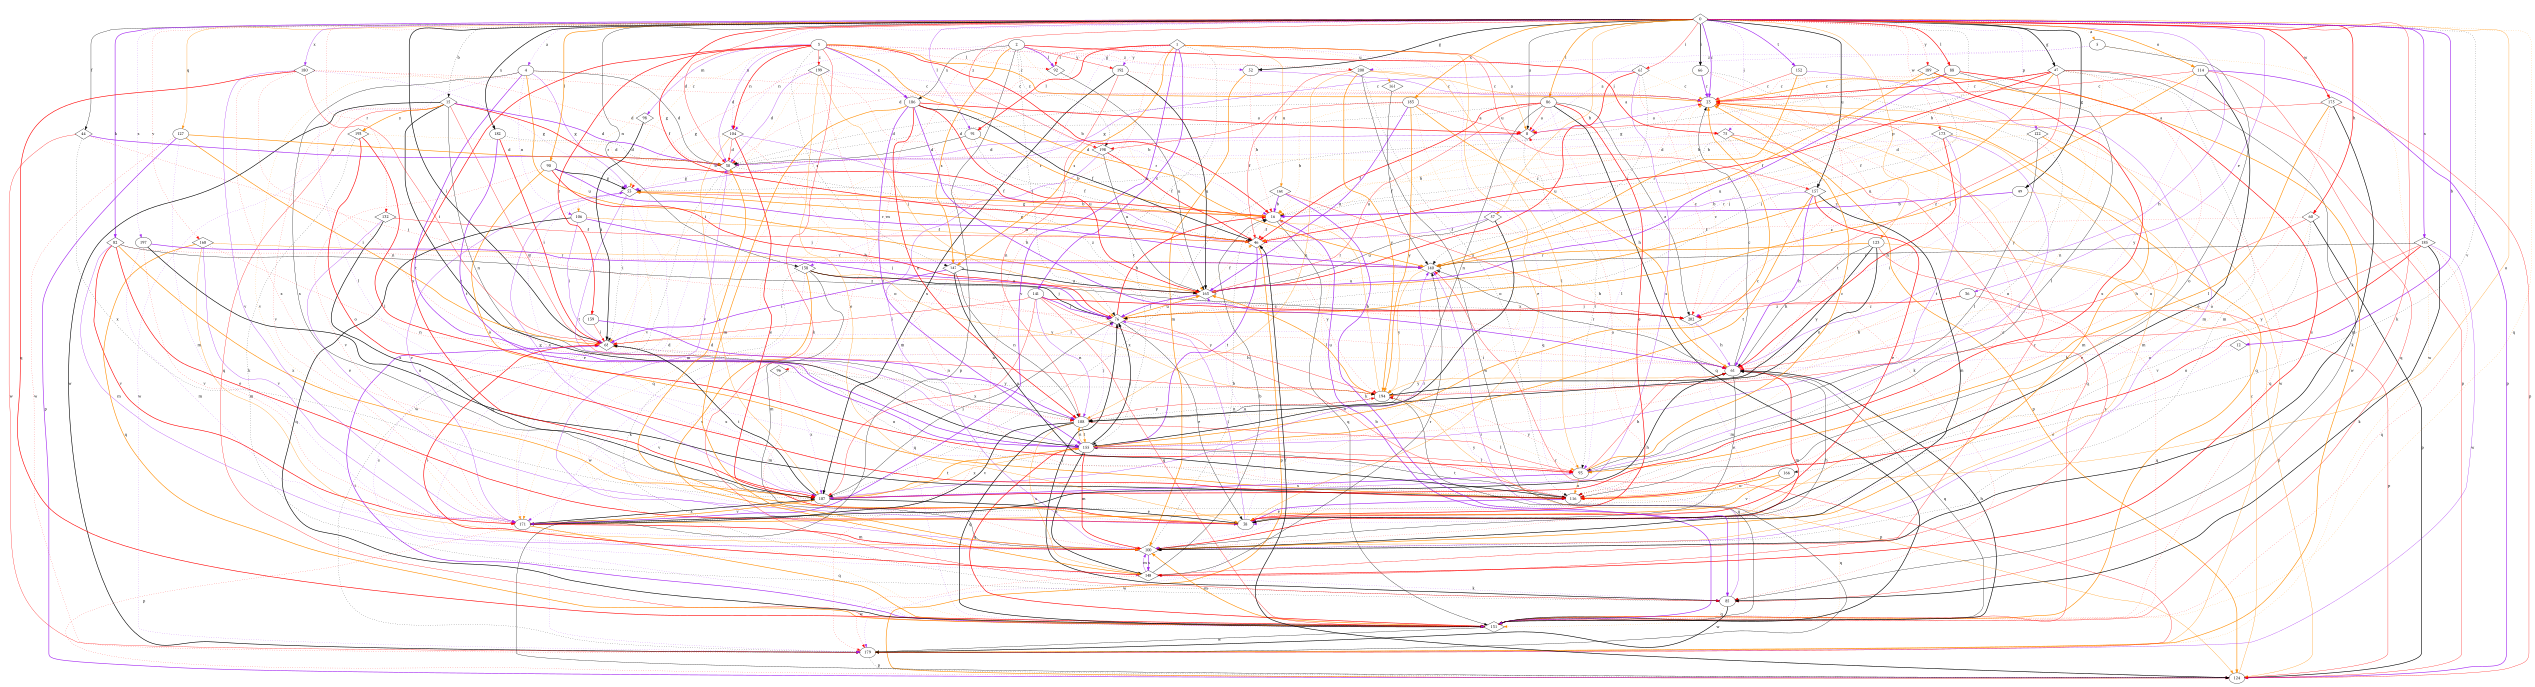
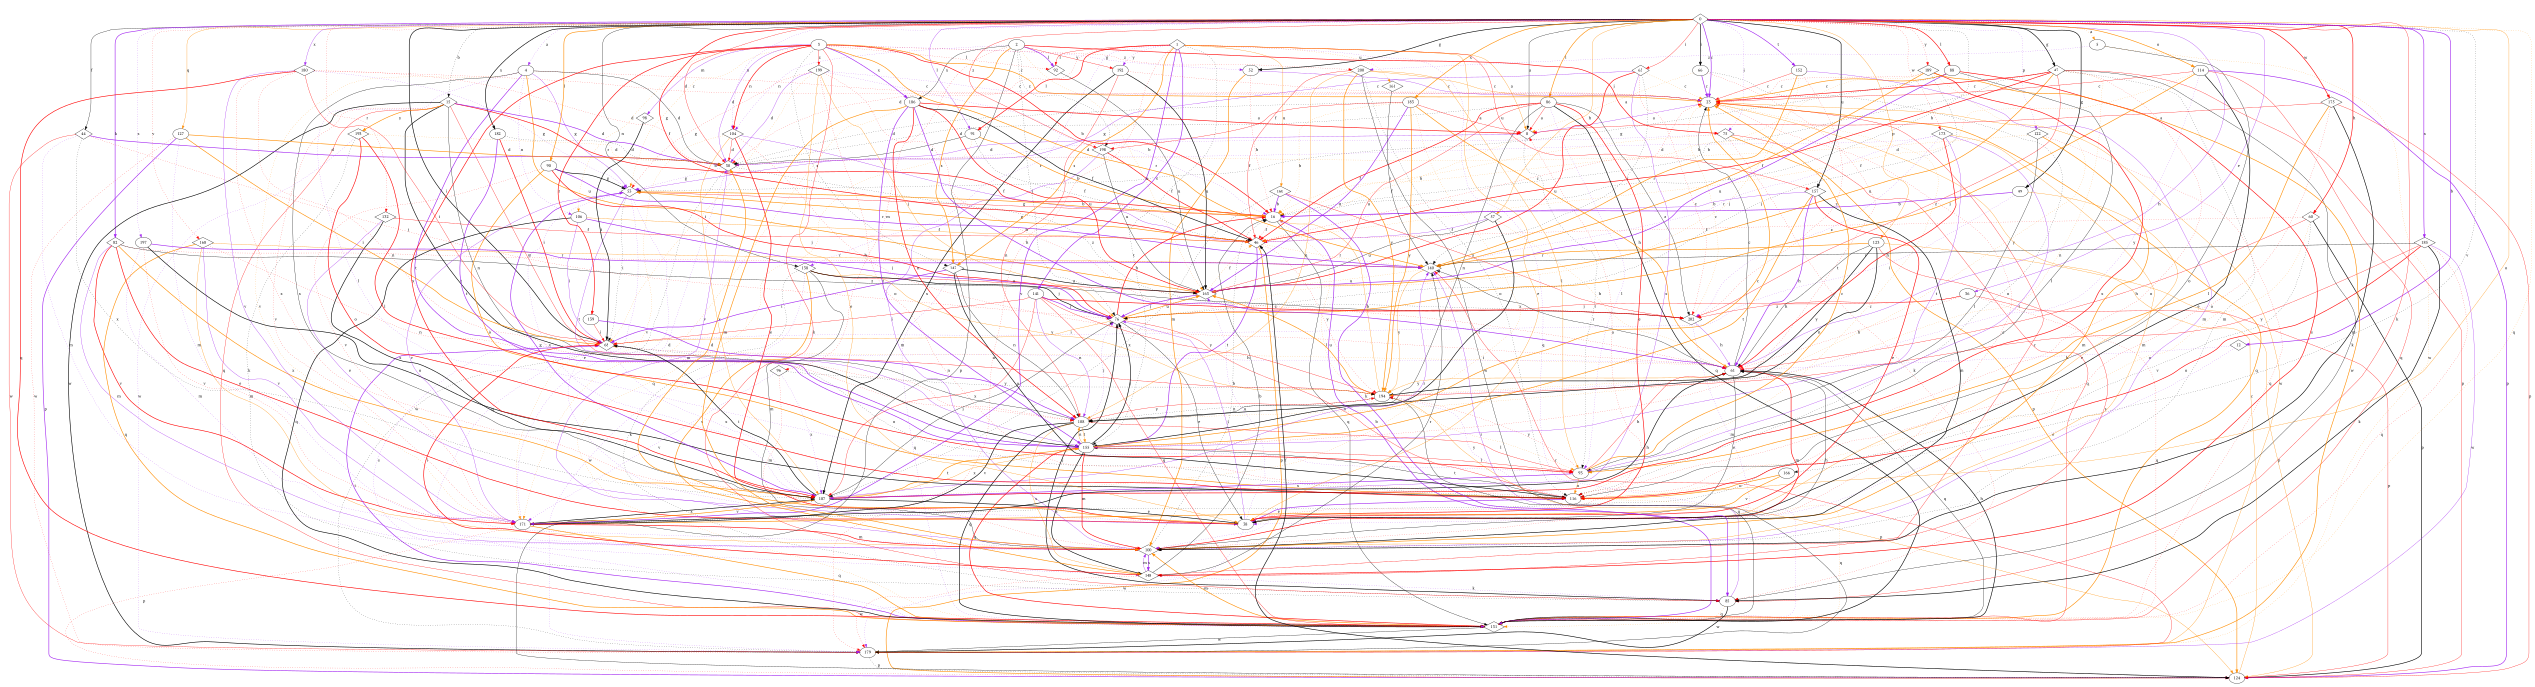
(1802, 58) -> none
(568, 384) -> (568, 384)
none -> (413, 539)
